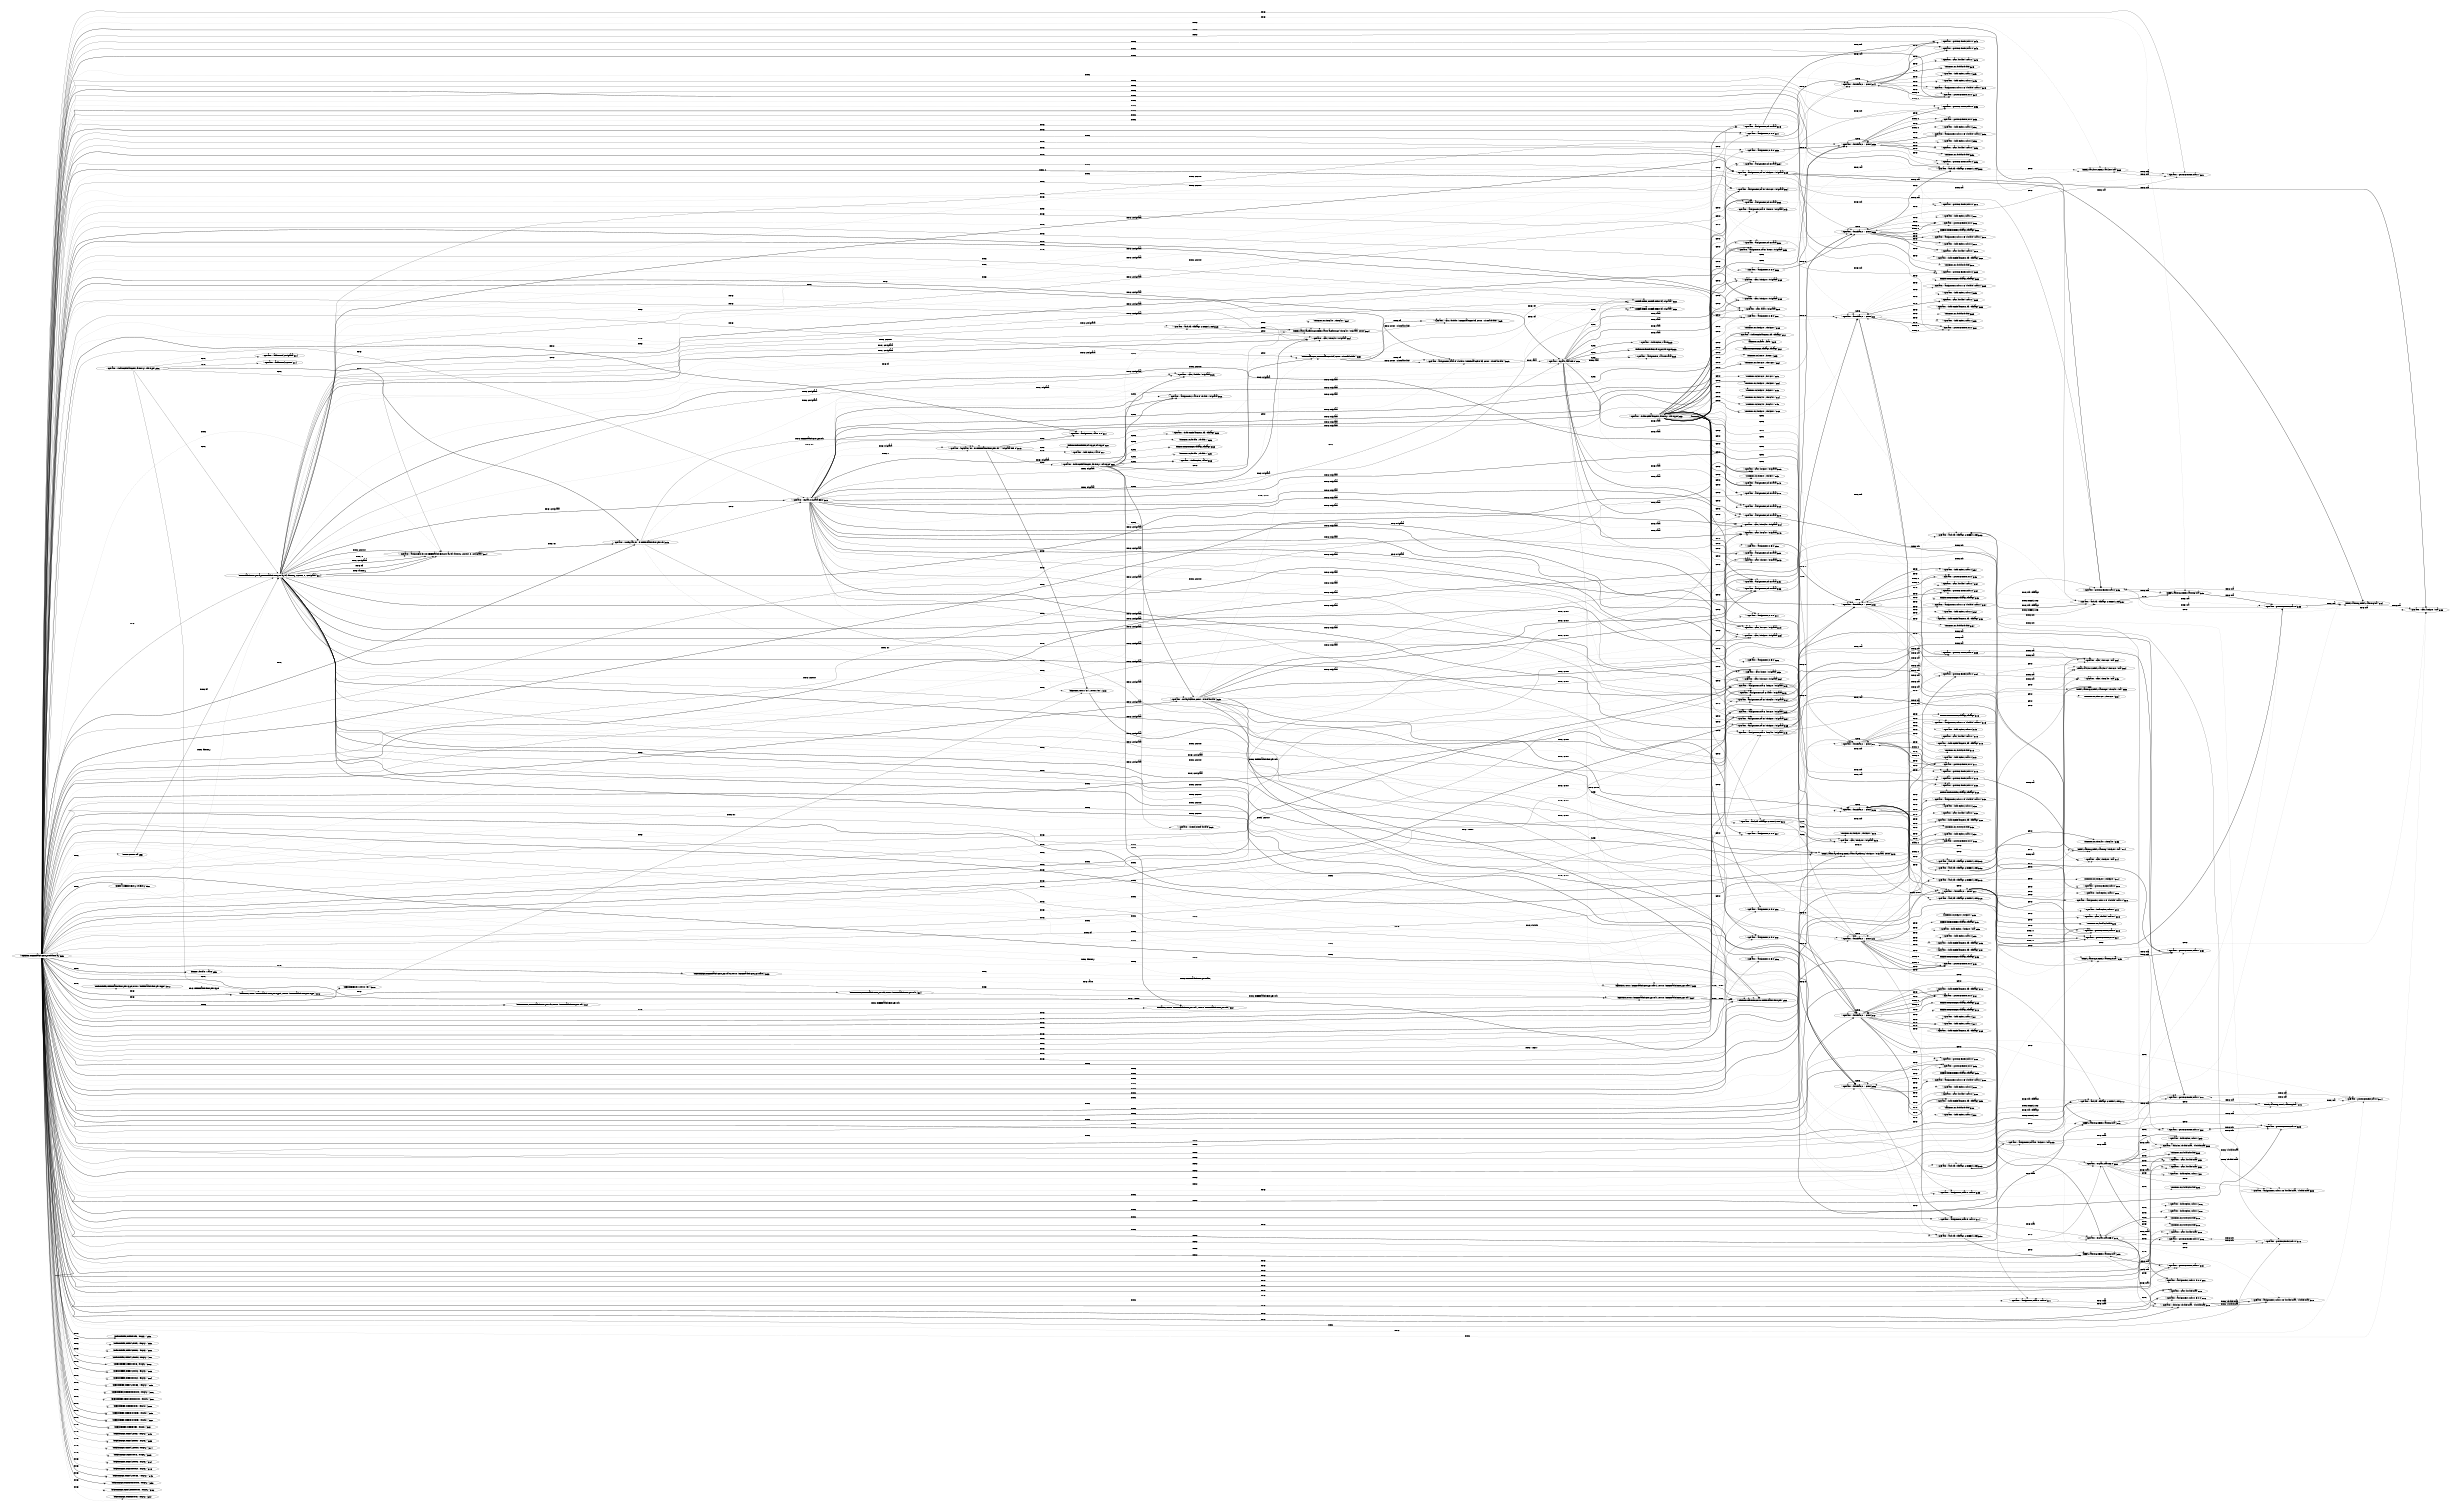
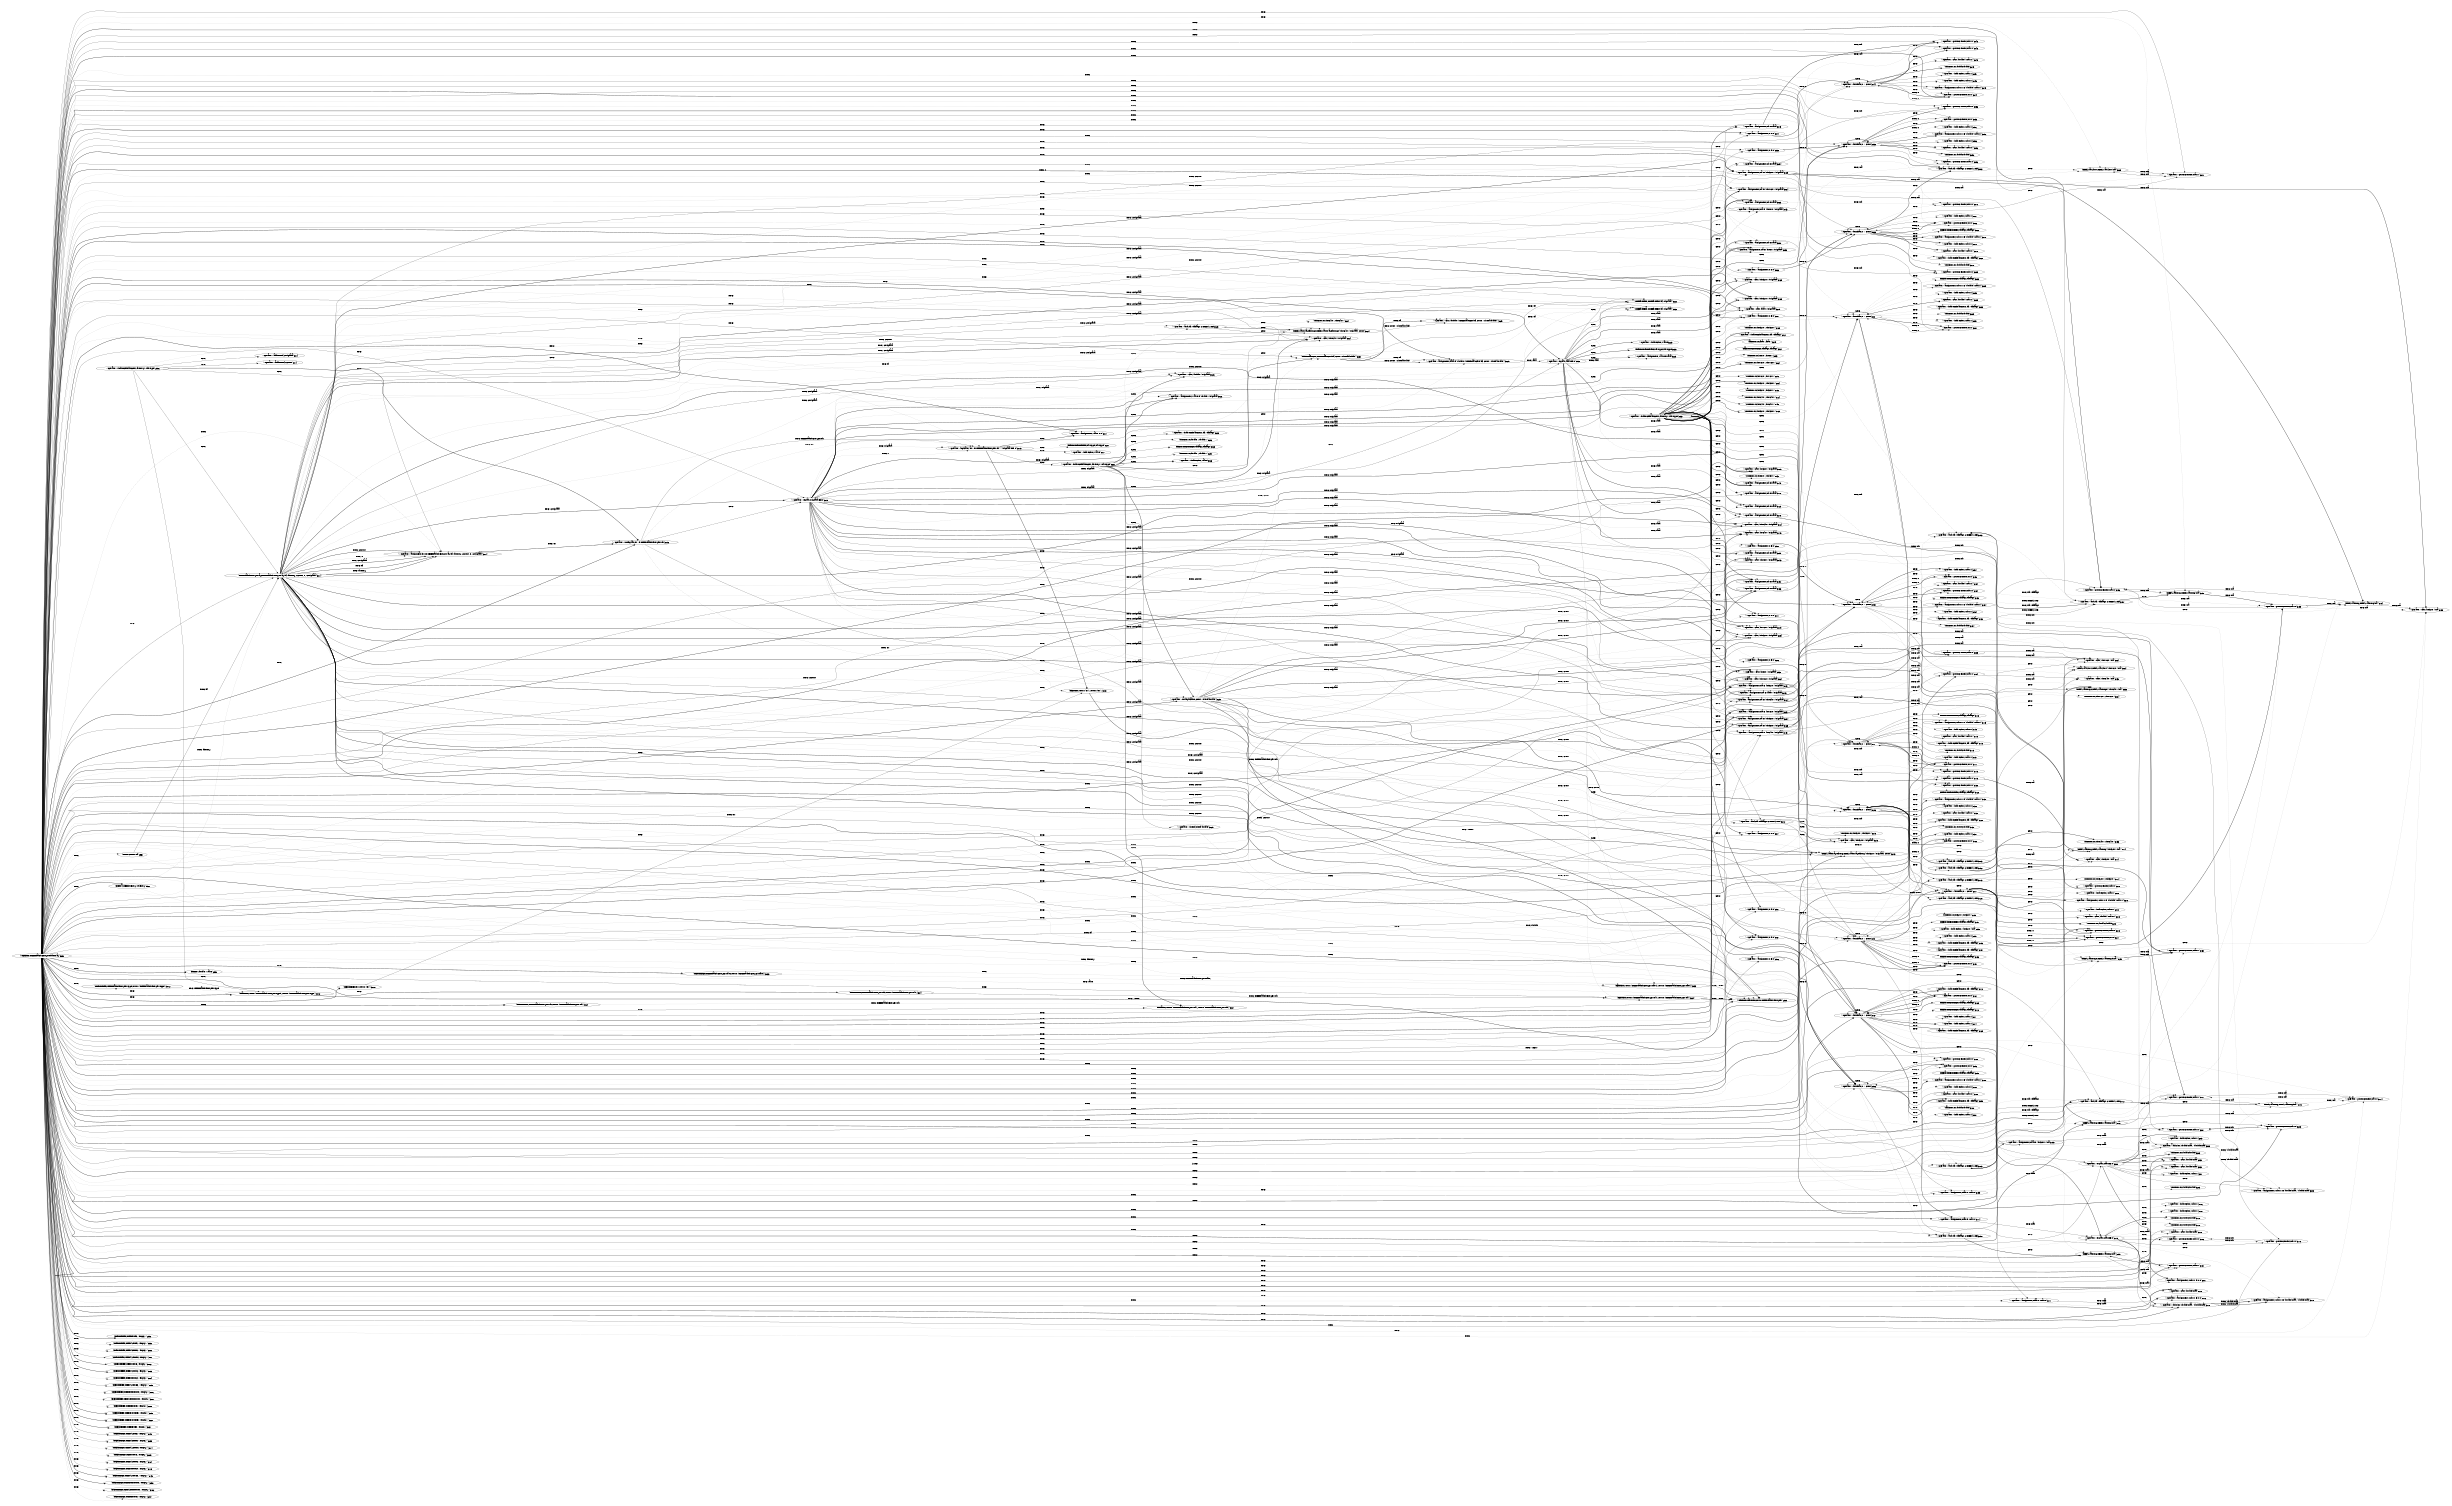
(647, 247) -> none
(1308, 483) -> (1255, 683)
(1956, 691) -> (1956, 691)
(935, 894) -> none
(1195, 1164) -> (1195, 1164)
